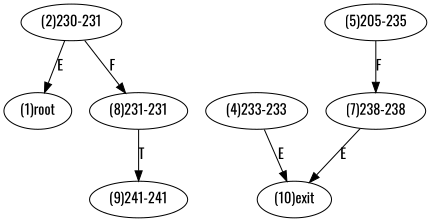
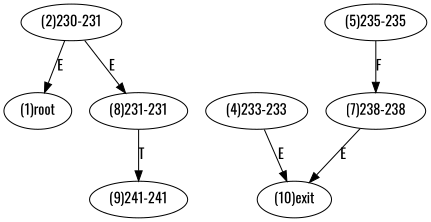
(376, 22) -> (376, 22)
(113, 67) -> (113, 67)
